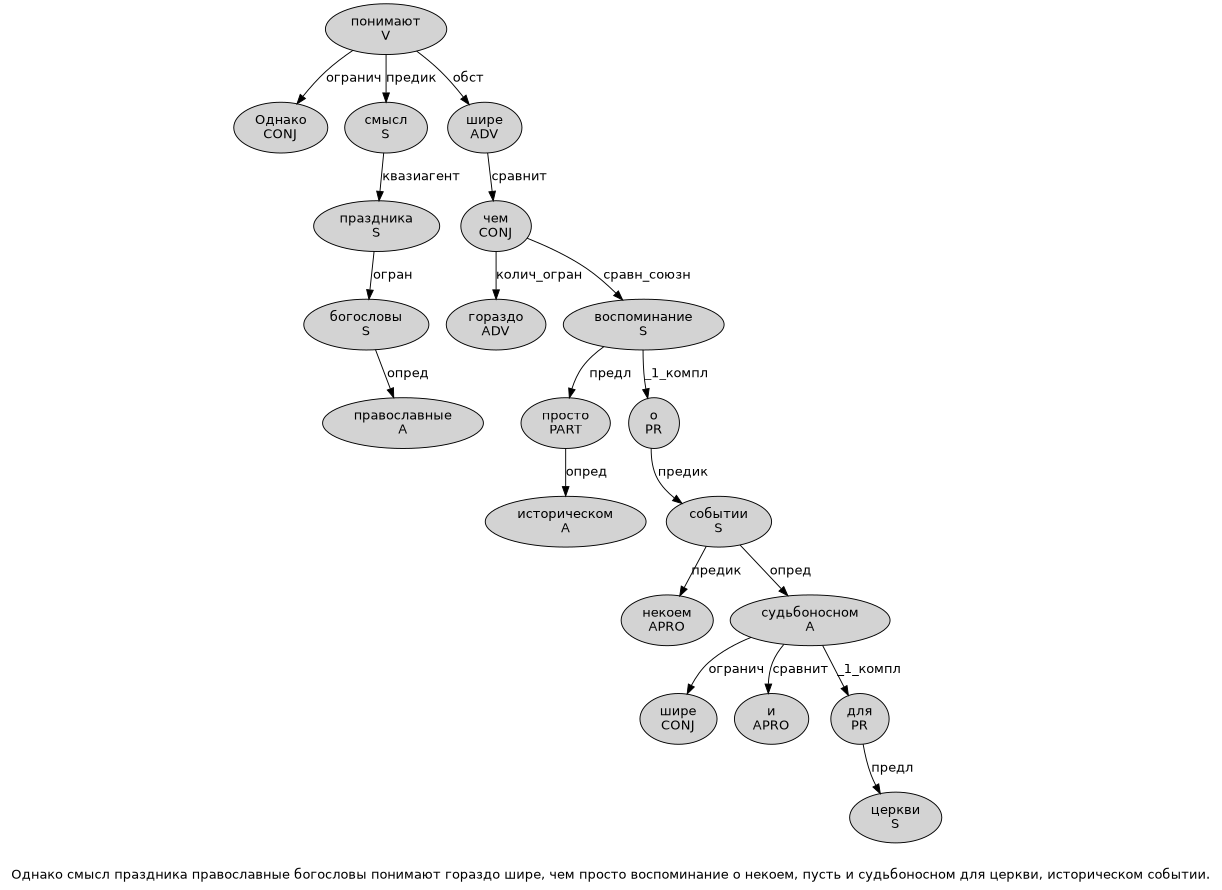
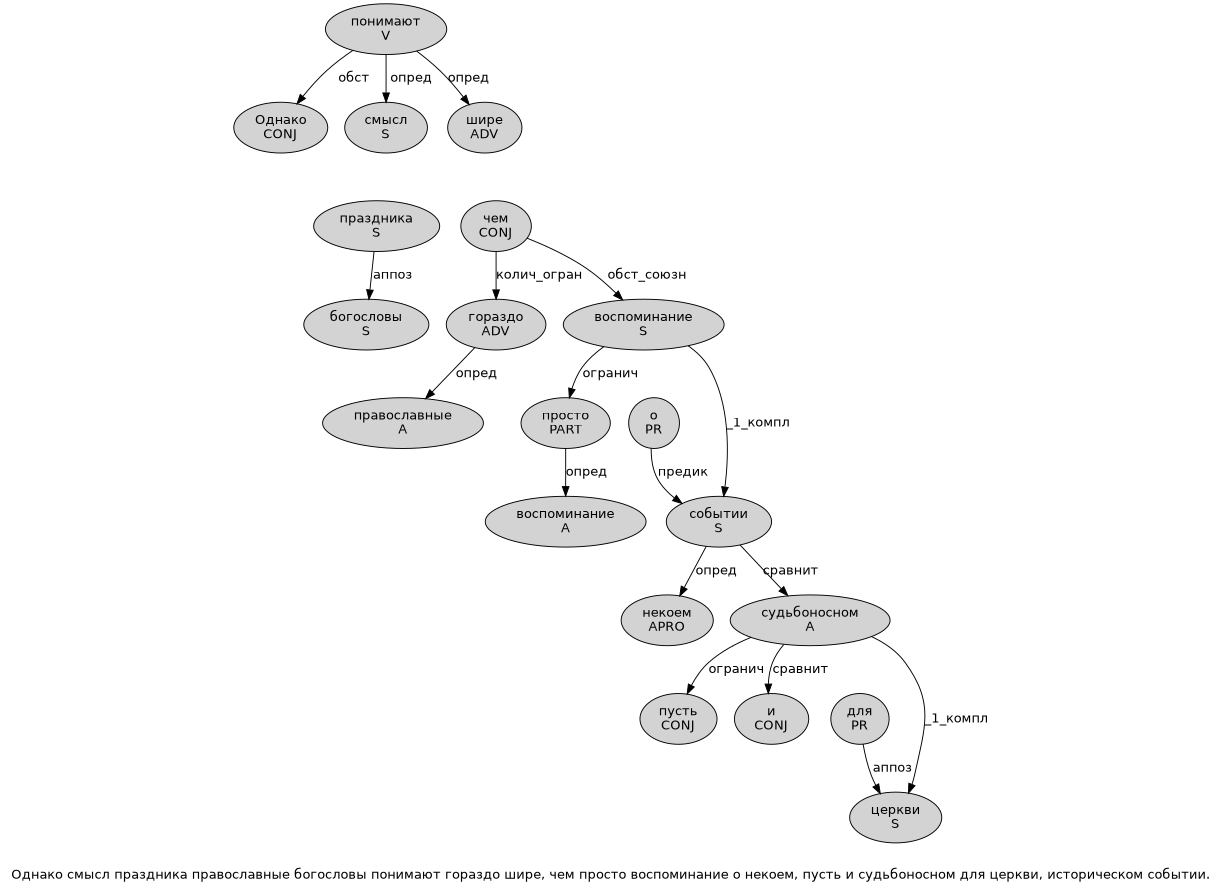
(354, 78) -> (354, 78)
(411, 78) -> (411, 78)
(469, 78) -> (469, 78)
(382, 172) -> none
(490, 172) -> none
(393, 275) -> (393, 275)
(647, 275) -> (647, 275)
(383, 369) -> (453, 370)
(644, 370) -> (724, 411)
(611, 374) -> (611, 374)
(566, 522) -> (566, 522)
(717, 571) -> (717, 571)
(791, 571) -> (791, 571)
(833, 666) -> (923, 700)
(679, 719) -> (679, 719)
(772, 719) -> (772, 719)
(893, 768) -> (893, 768)
